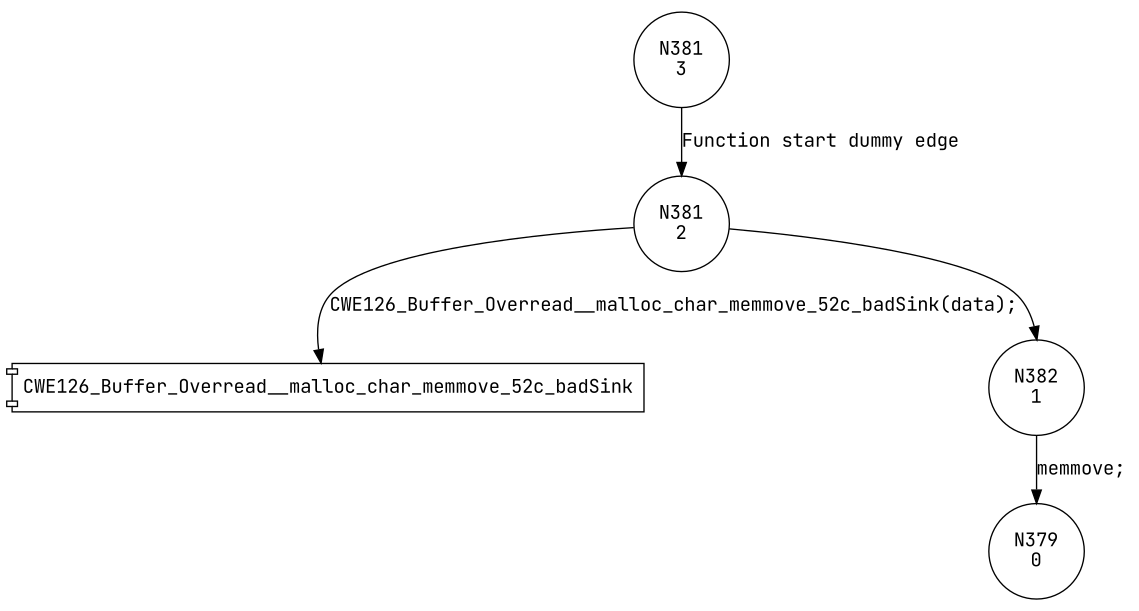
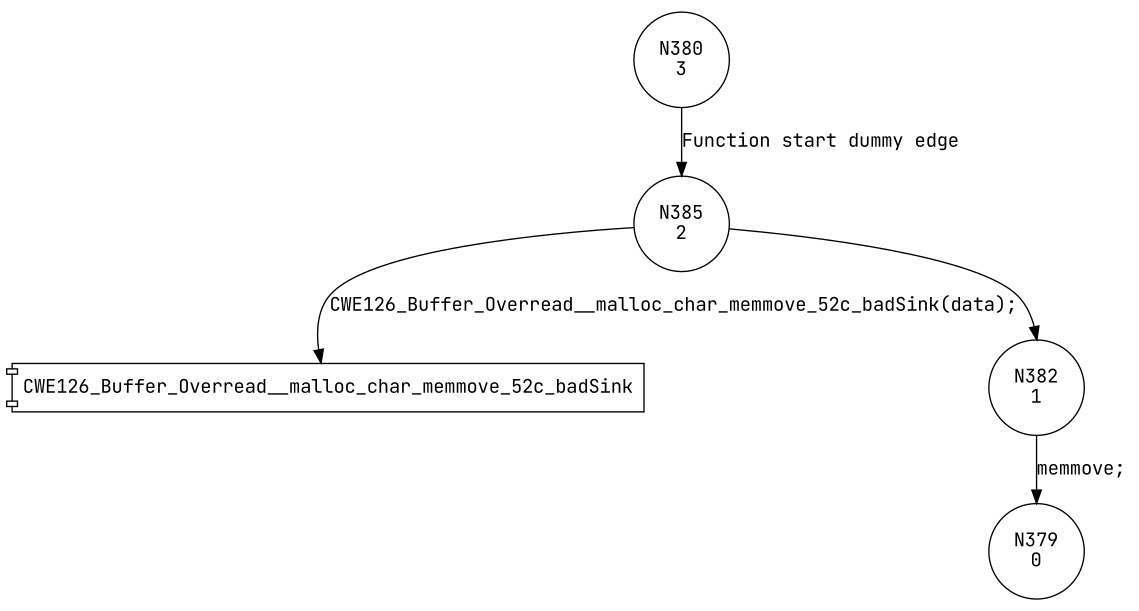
(682, 60) -> (682, 60)
(682, 224) -> (682, 224)
